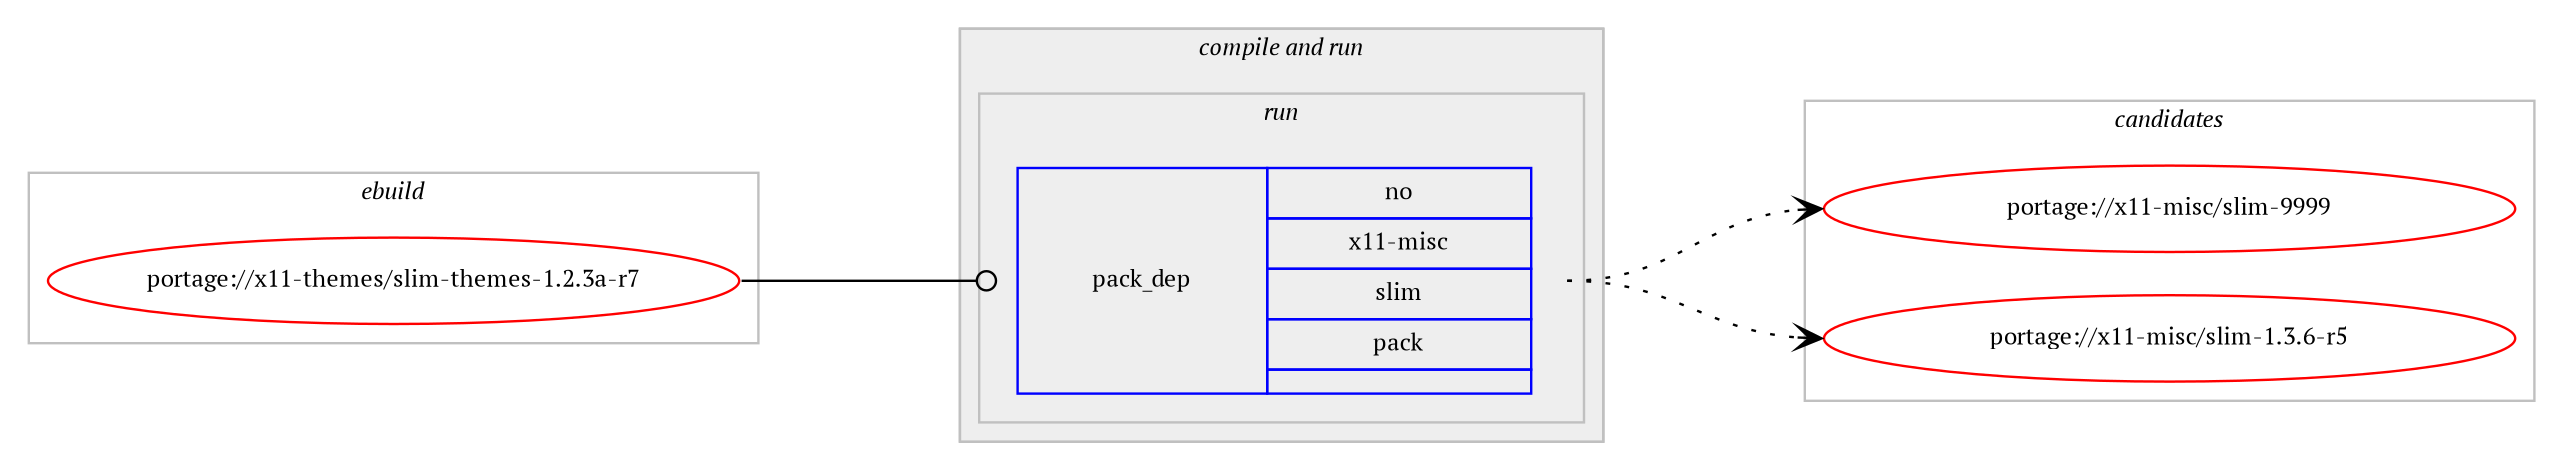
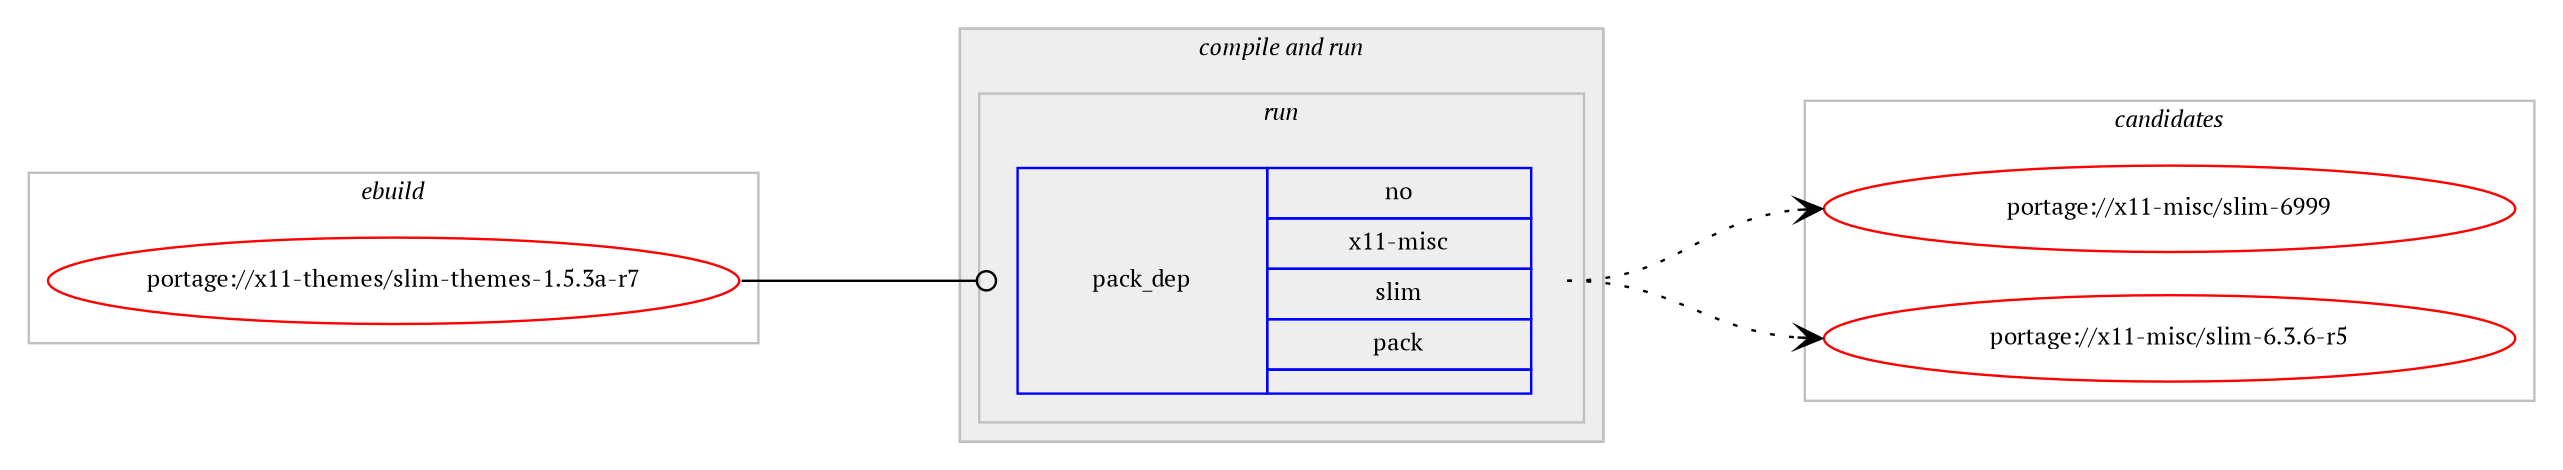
(2170, 209) -> (2170, 209)
(394, 281) -> (394, 281)
(2170, 338) -> (2170, 338)
